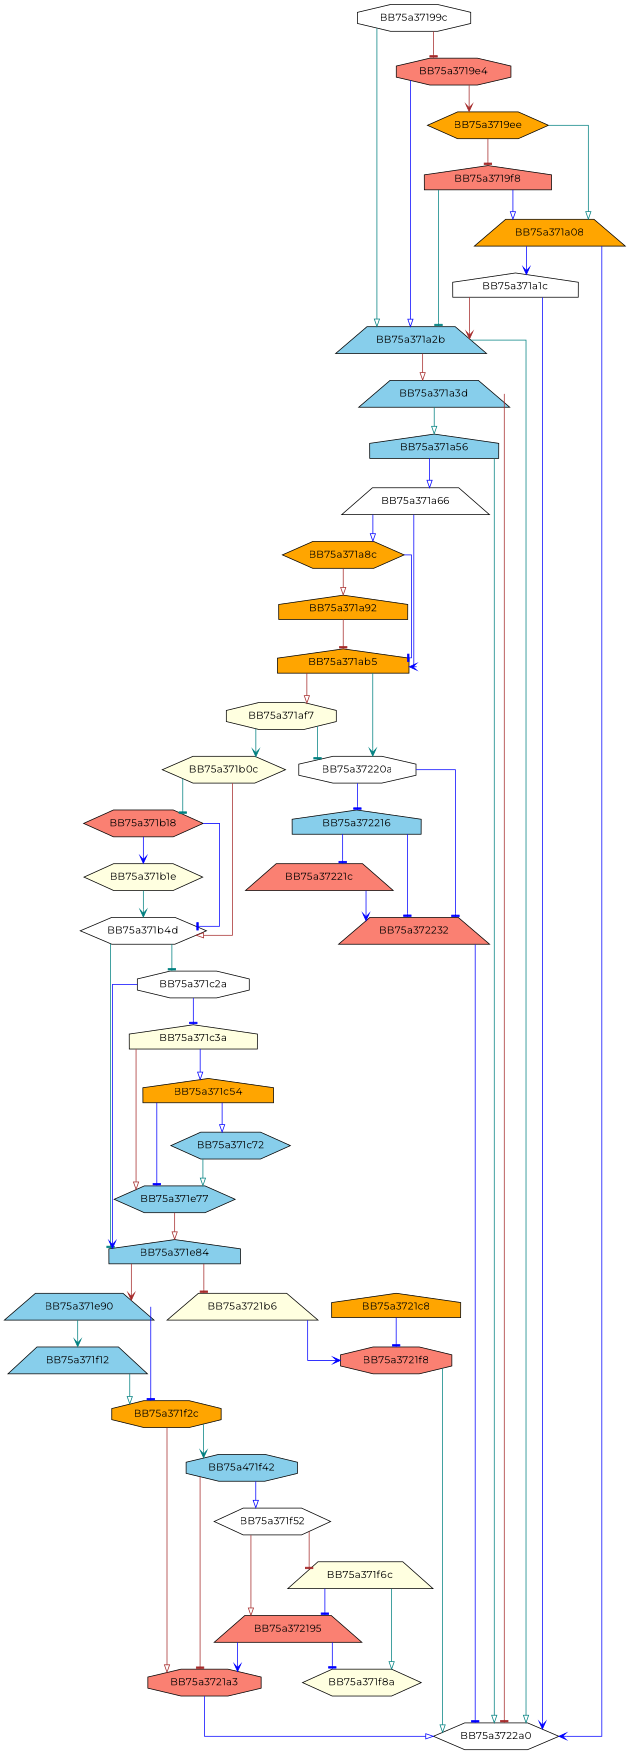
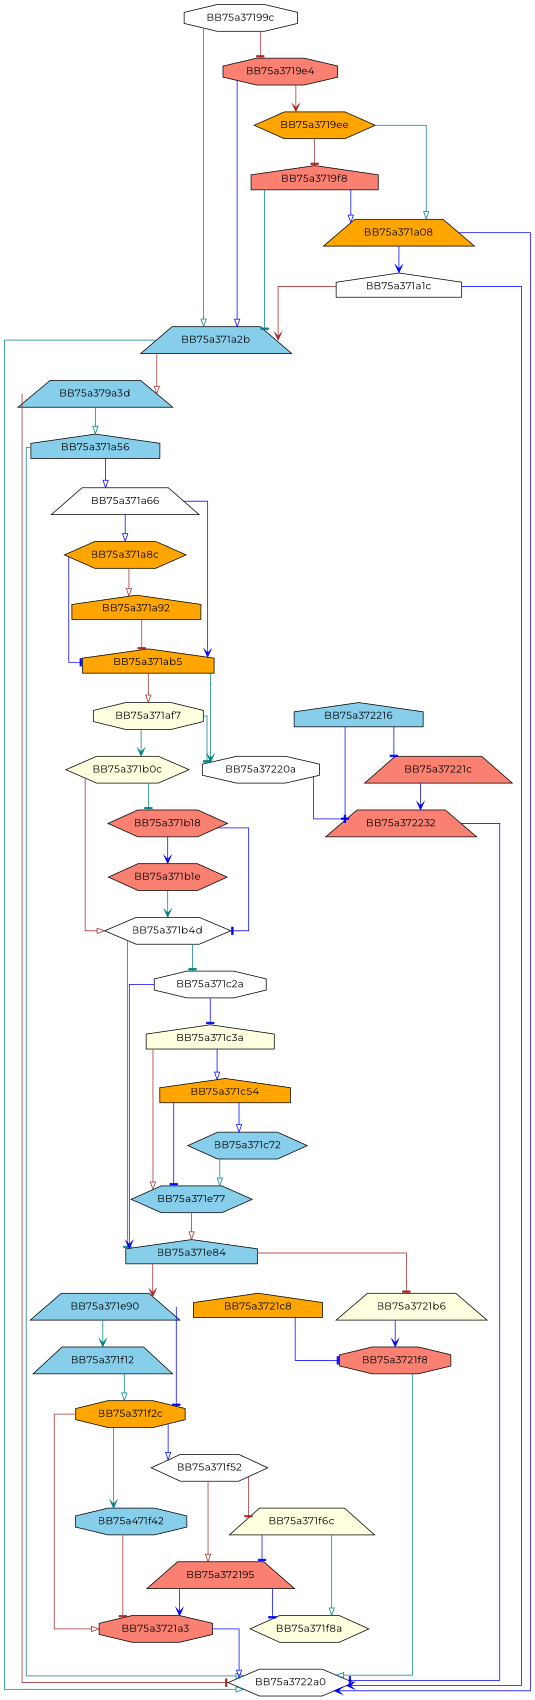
(434, 394) -> (95, 394)
(357, 795) -> none
(143, 877) -> (168, 877)
(256, 1491) -> (168, 1438)
